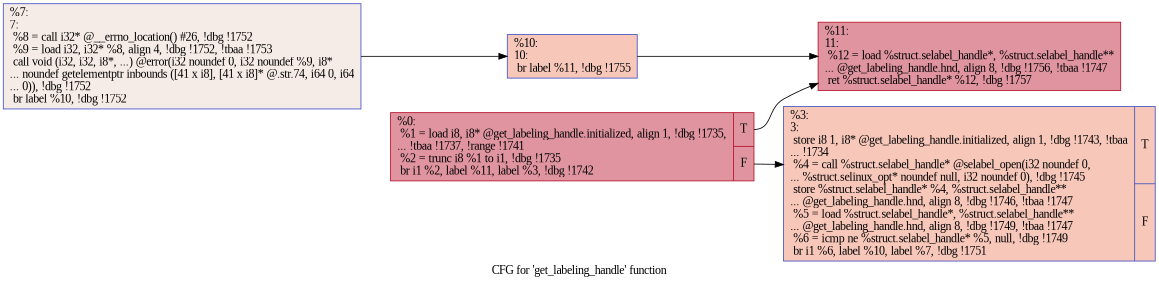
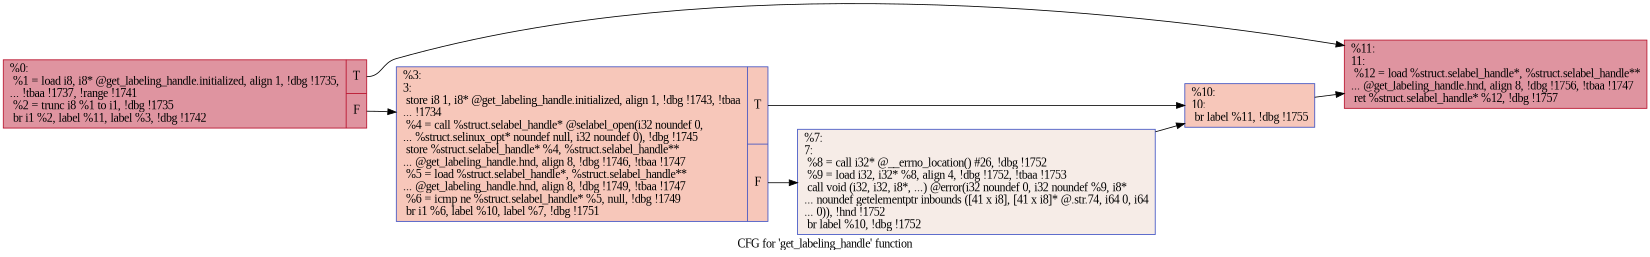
(51, 87) -> (845, 212)
none -> (972, 105)
none -> (779, 183)
